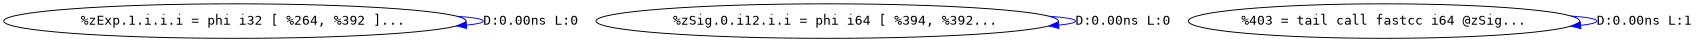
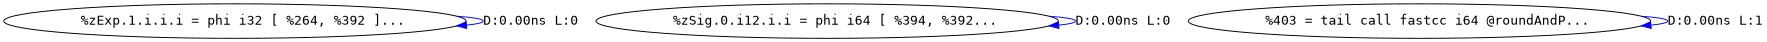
(1384, 21) -> (1419, 21)
